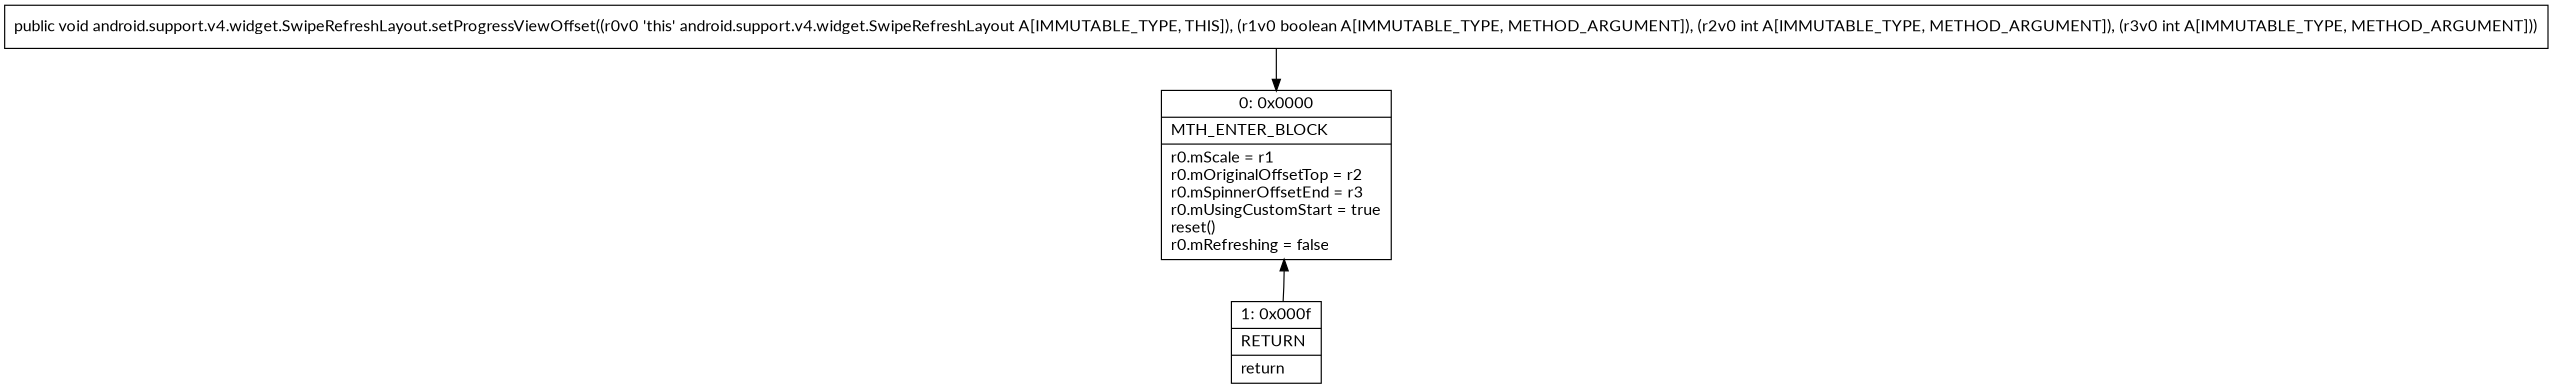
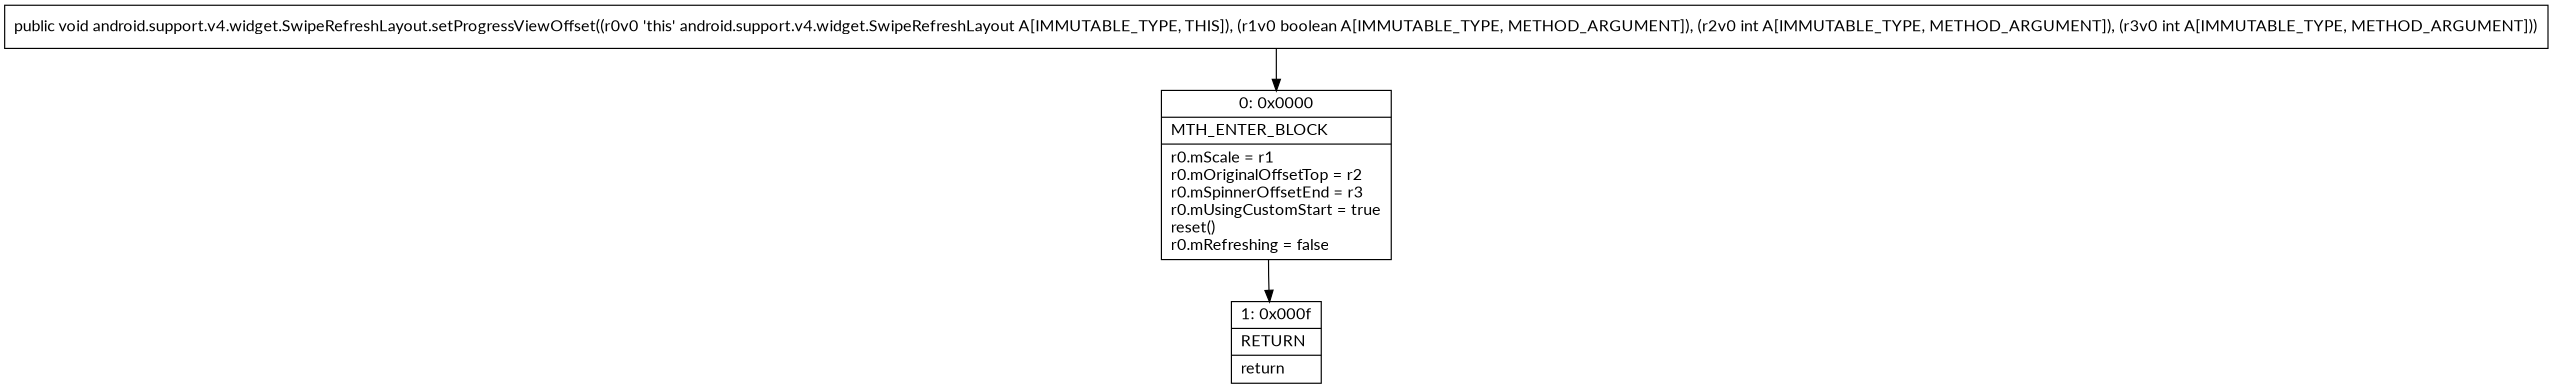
(1284, 287) -> (1269, 275)
